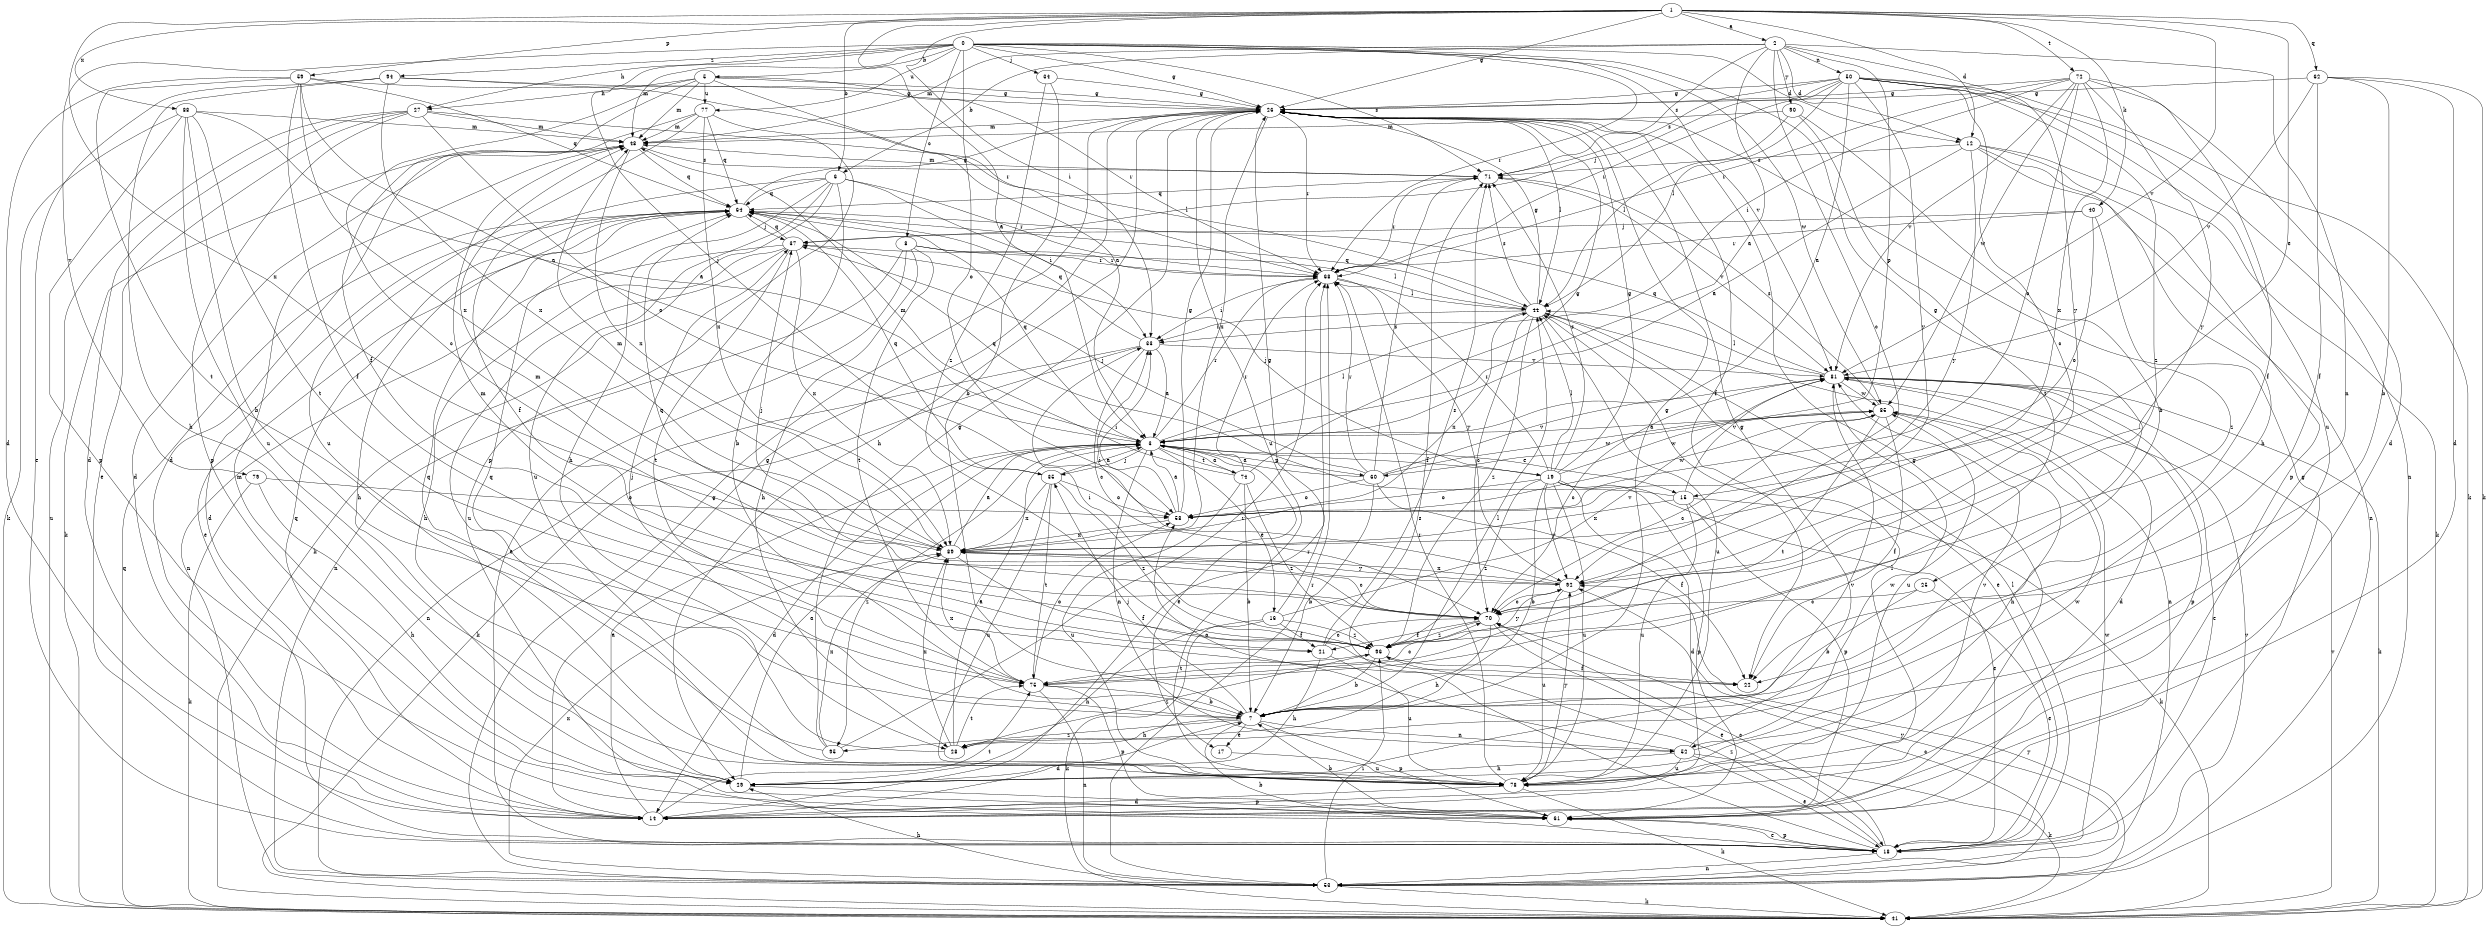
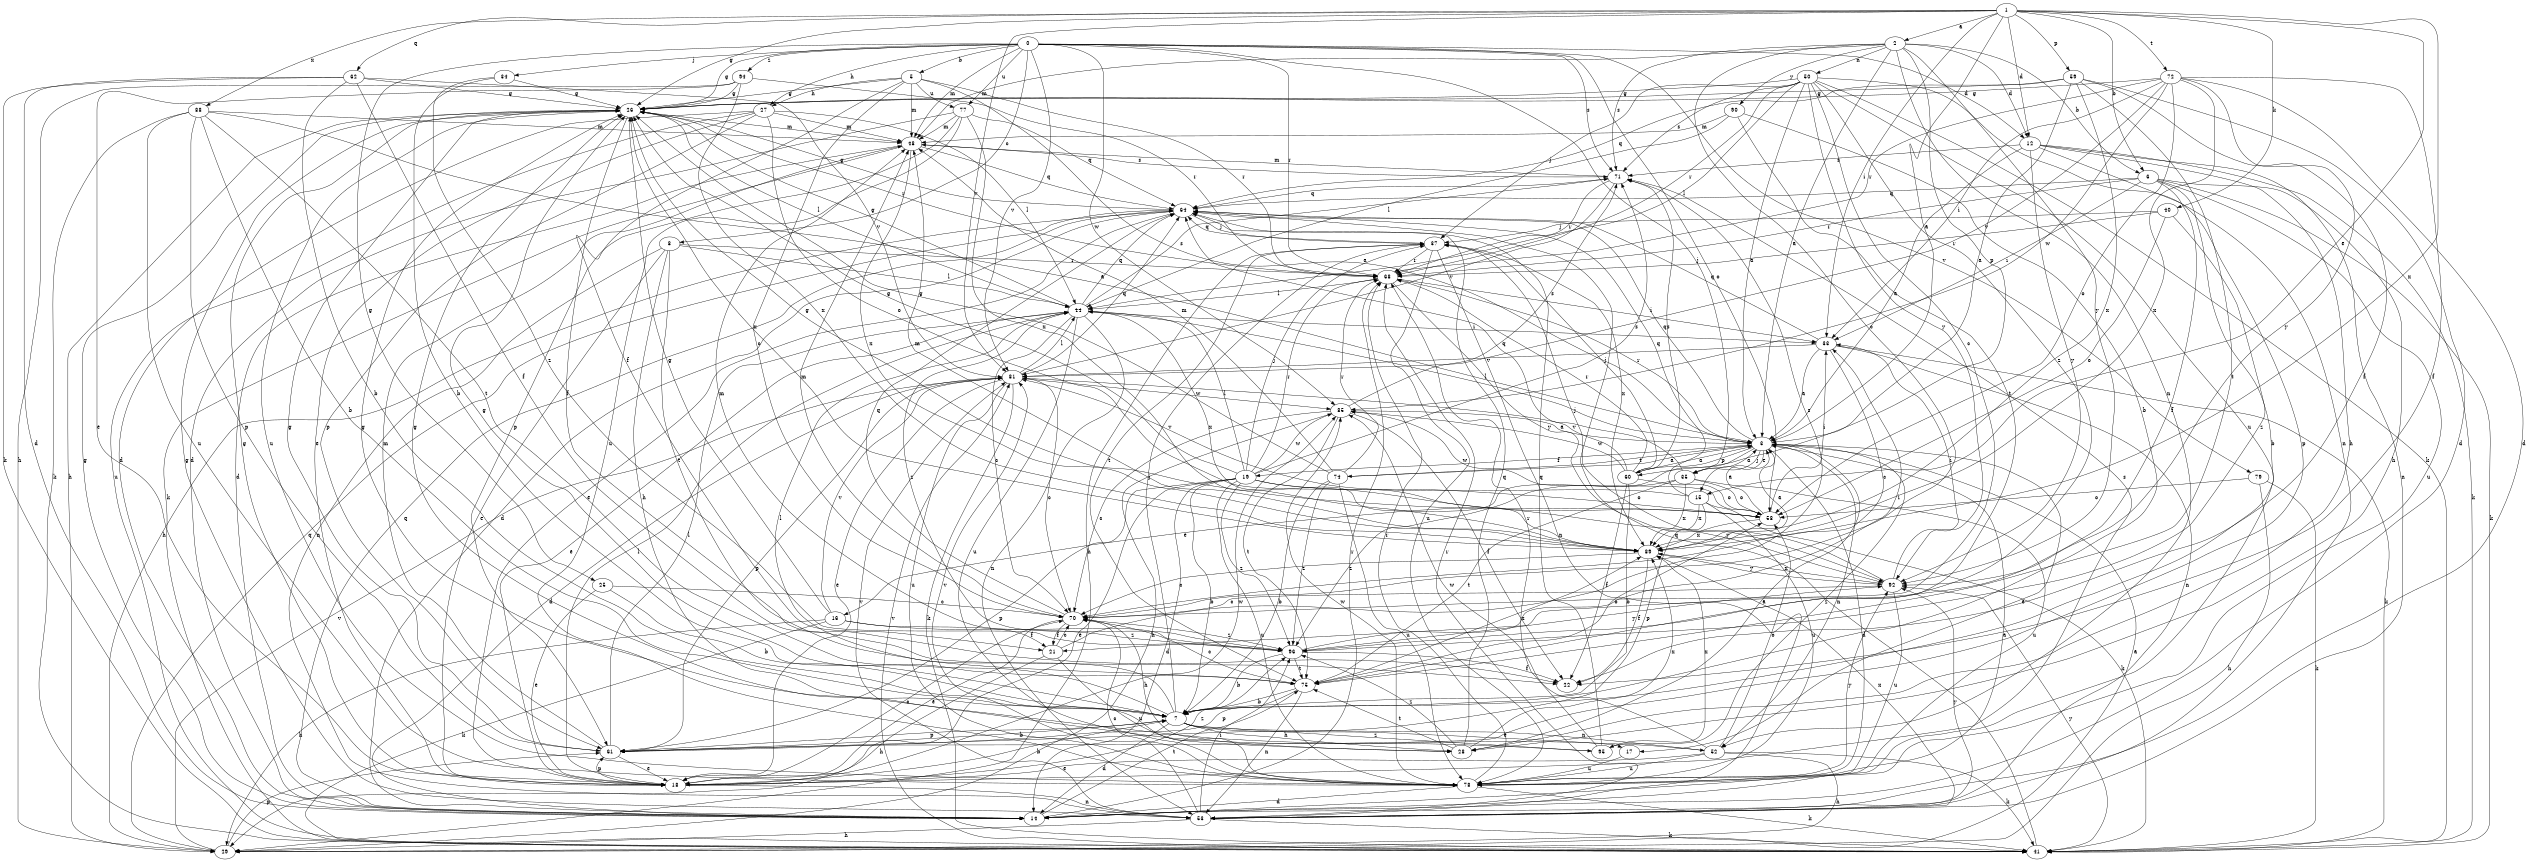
none -> (504, 380)
(1135, 614) -> none
